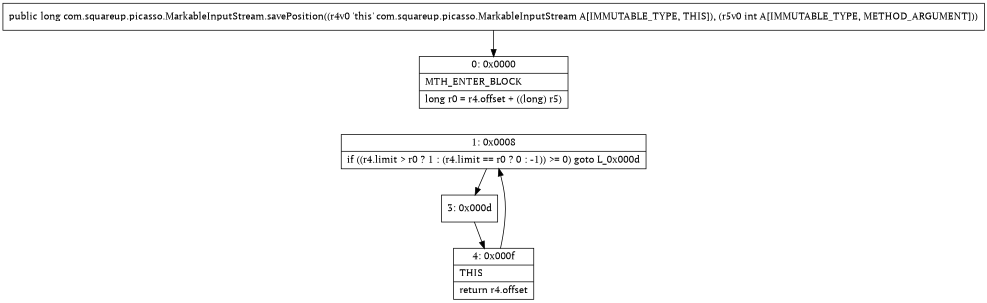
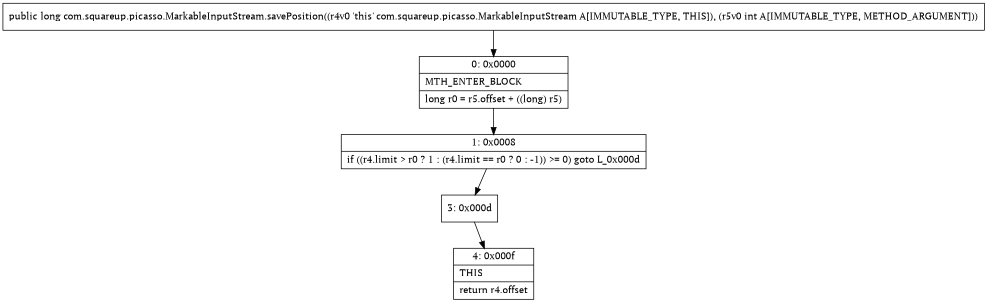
(494, 99) -> (494, 99)
(505, 212) -> (494, 118)
